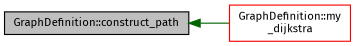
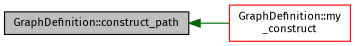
(290, 23) -> (290, 23)
